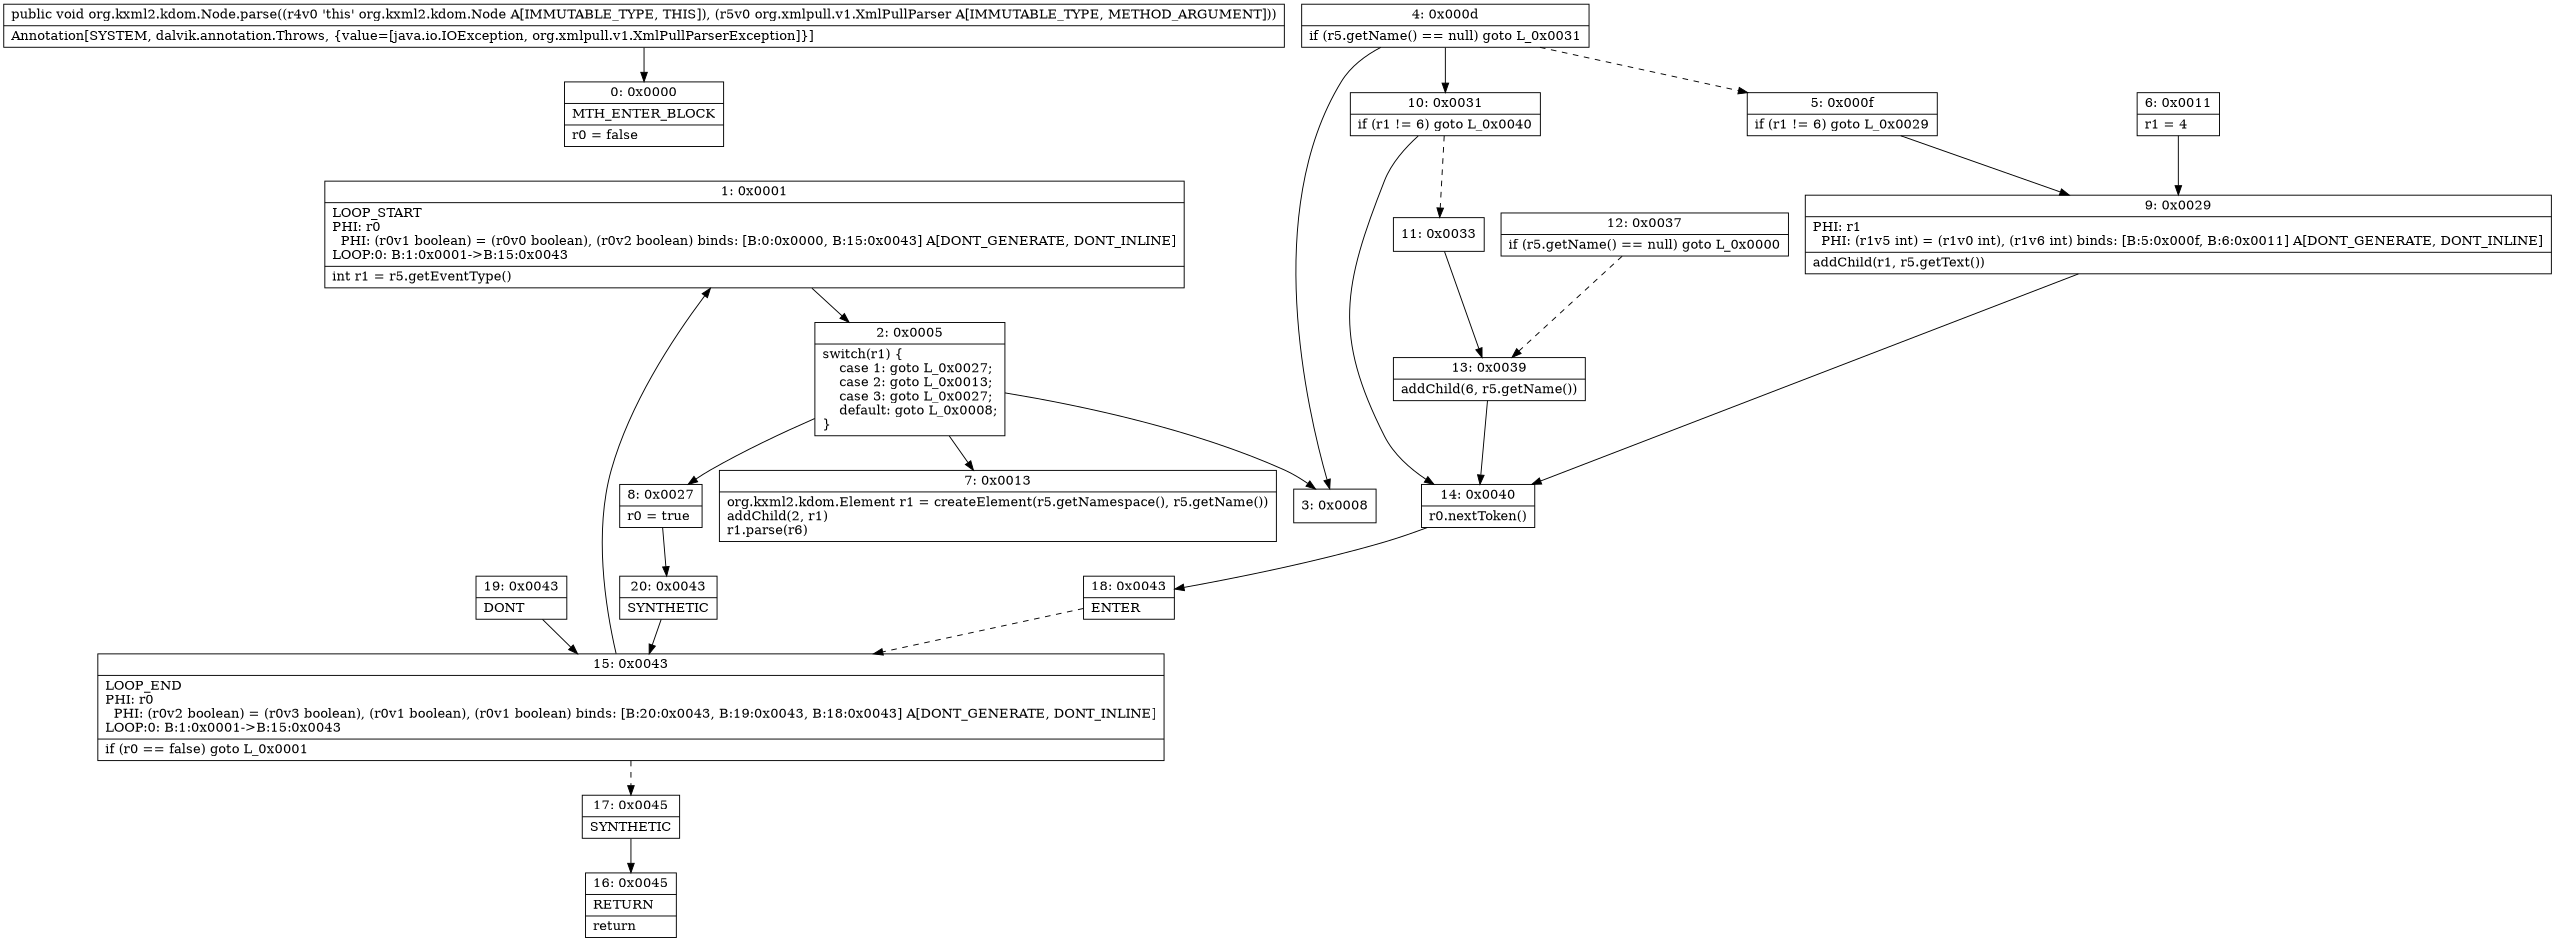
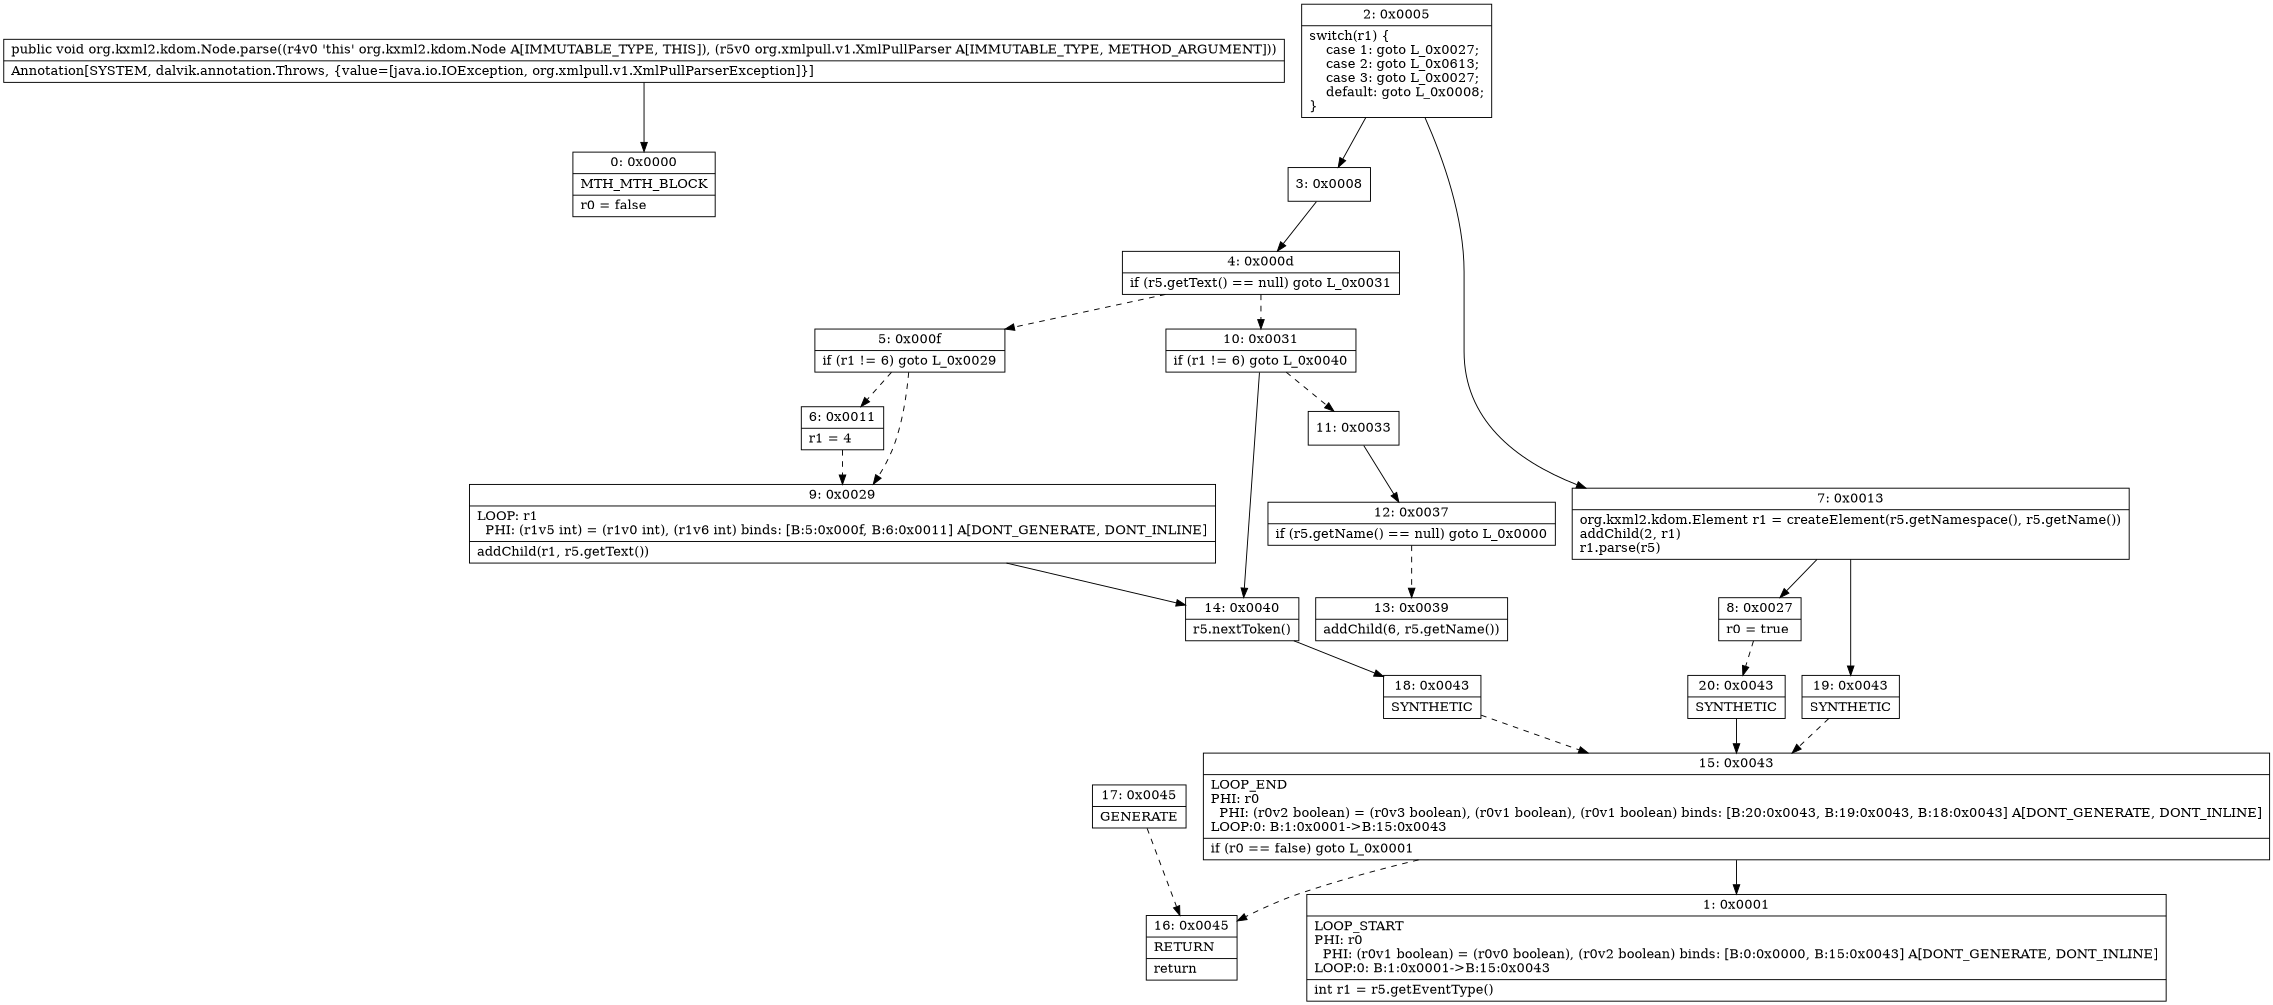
(1445, 36) -> (1261, 283)
(1445, 65) -> (1261, 307)
(644, 114) -> (644, 184)
(2178, 161) -> (843, 462)
(1981, 164) -> (900, 426)
(1839, 227) -> (510, 516)
(1296, 252) -> (1300, 223)
(1462, 300) -> (1379, 470)
(827, 302) -> none
(908, 382) -> (1394, 64)
none -> (879, 386)
(1484, 438) -> none
(754, 447) -> (1802, 575)
(1478, 516) -> (1242, 630)
(768, 530) -> (1620, 548)
(664, 547) -> (1750, 653)
(504, 608) -> (1851, 707)
(1116, 608) -> (1432, 707)
none -> (1851, 613)
(557, 633) -> (1814, 733)
(631, 773) -> (1331, 884)
(631, 827) -> (1139, 817)
(631, 851) -> (1162, 867)
